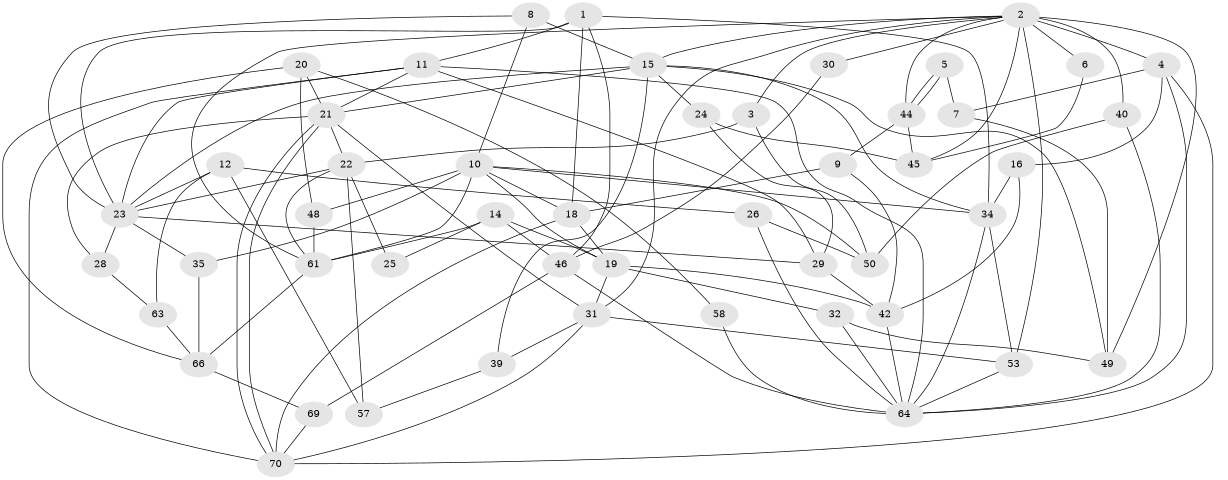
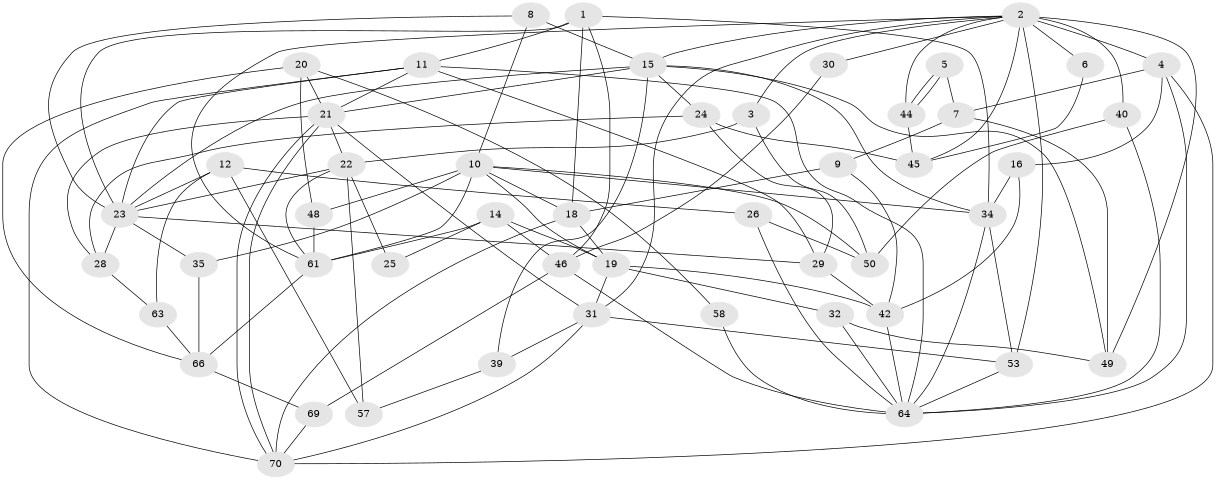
none -> (354, 132)
(872, 140) -> (898, 141)
